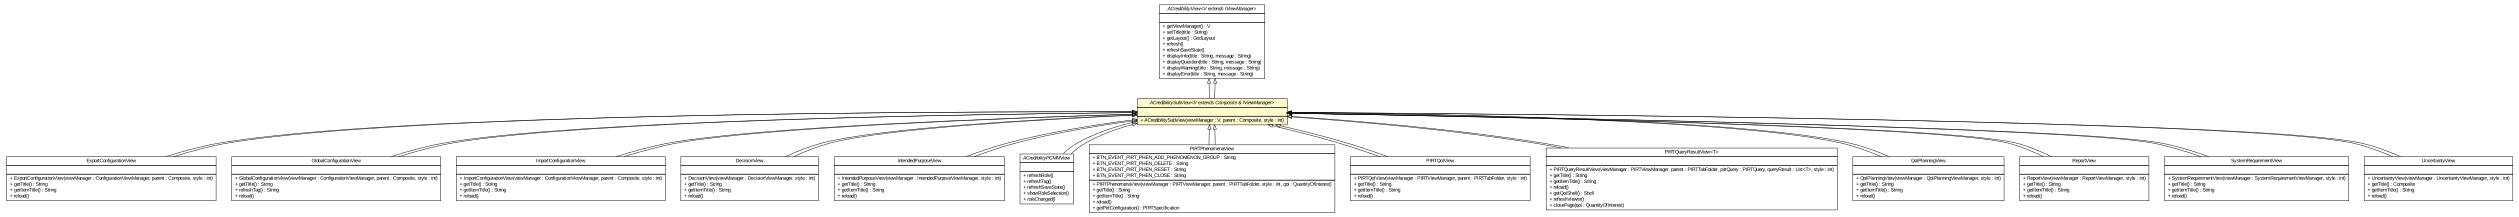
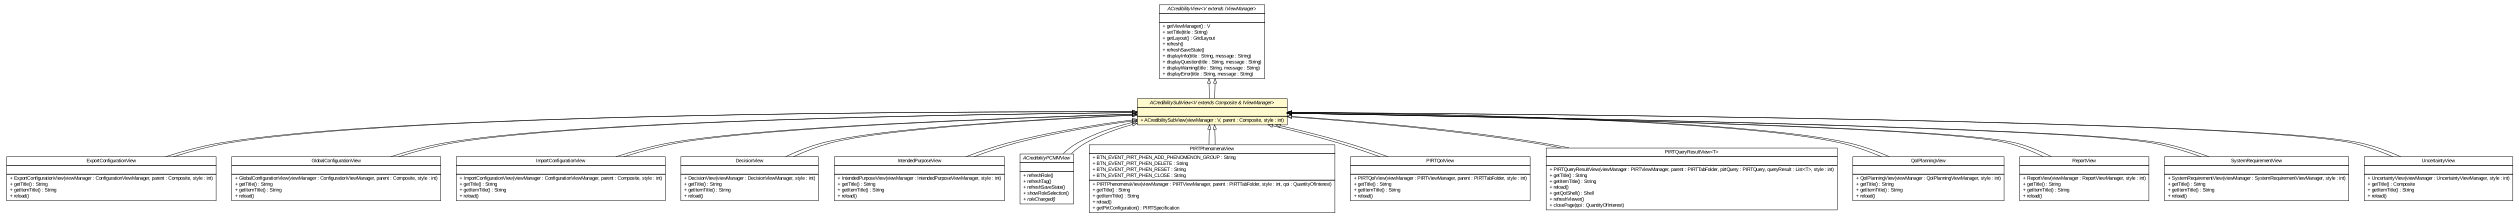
(257, 190) -> (258, 190)
